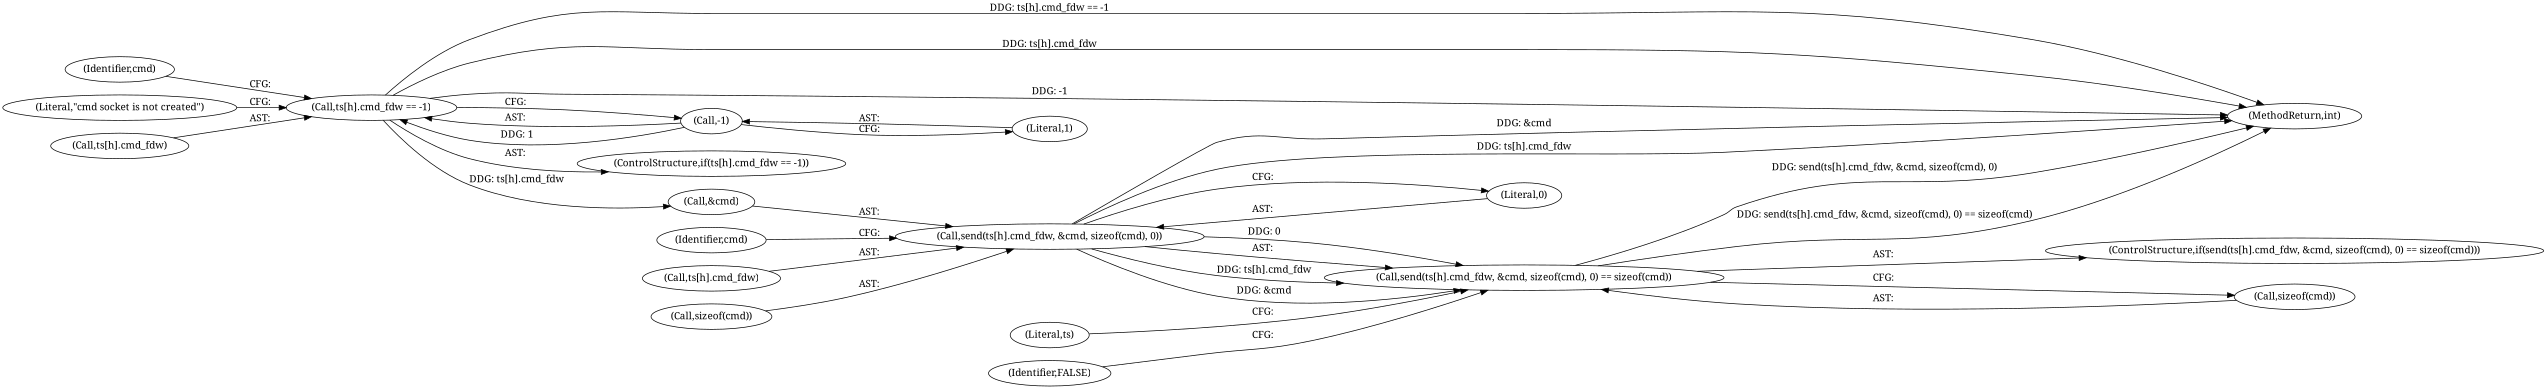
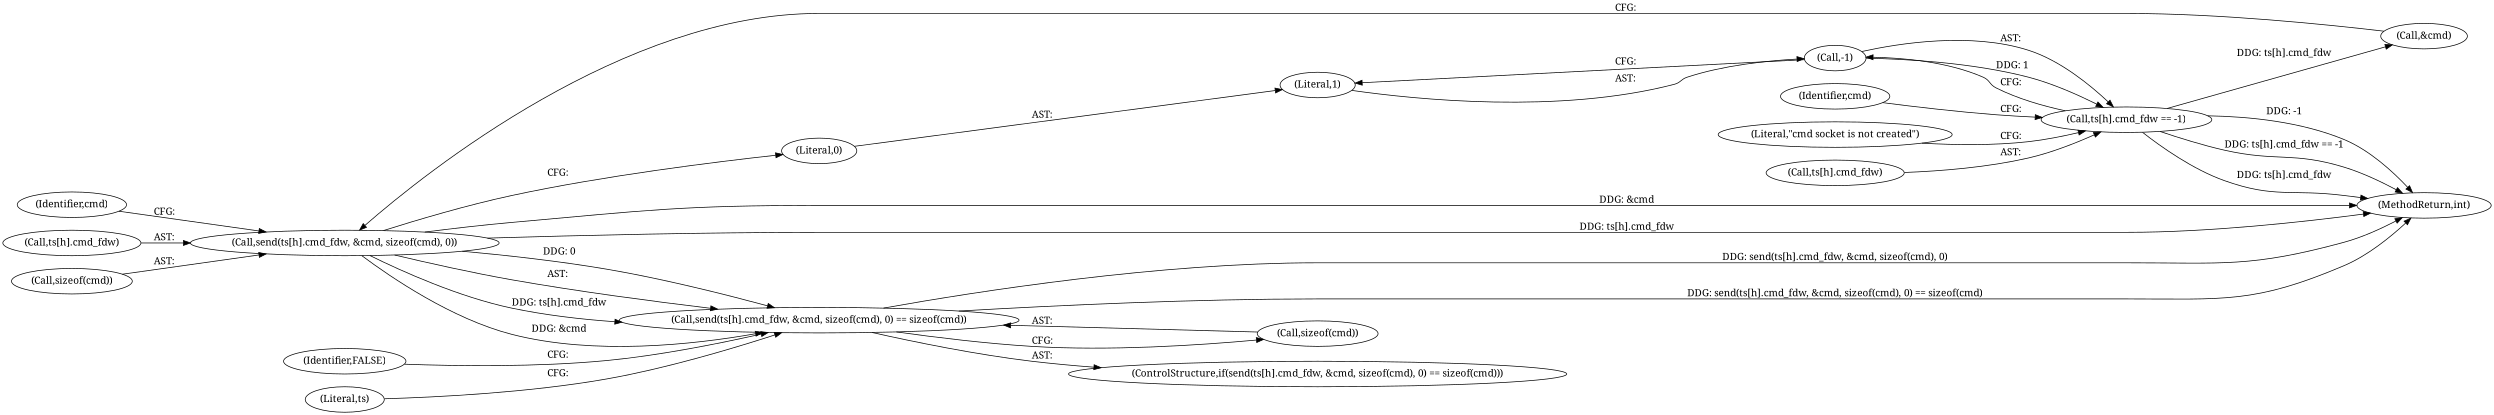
(711, 164) -> none
(871, 212) -> (1627, 8)
(1326, 213) -> (1065, 118)
